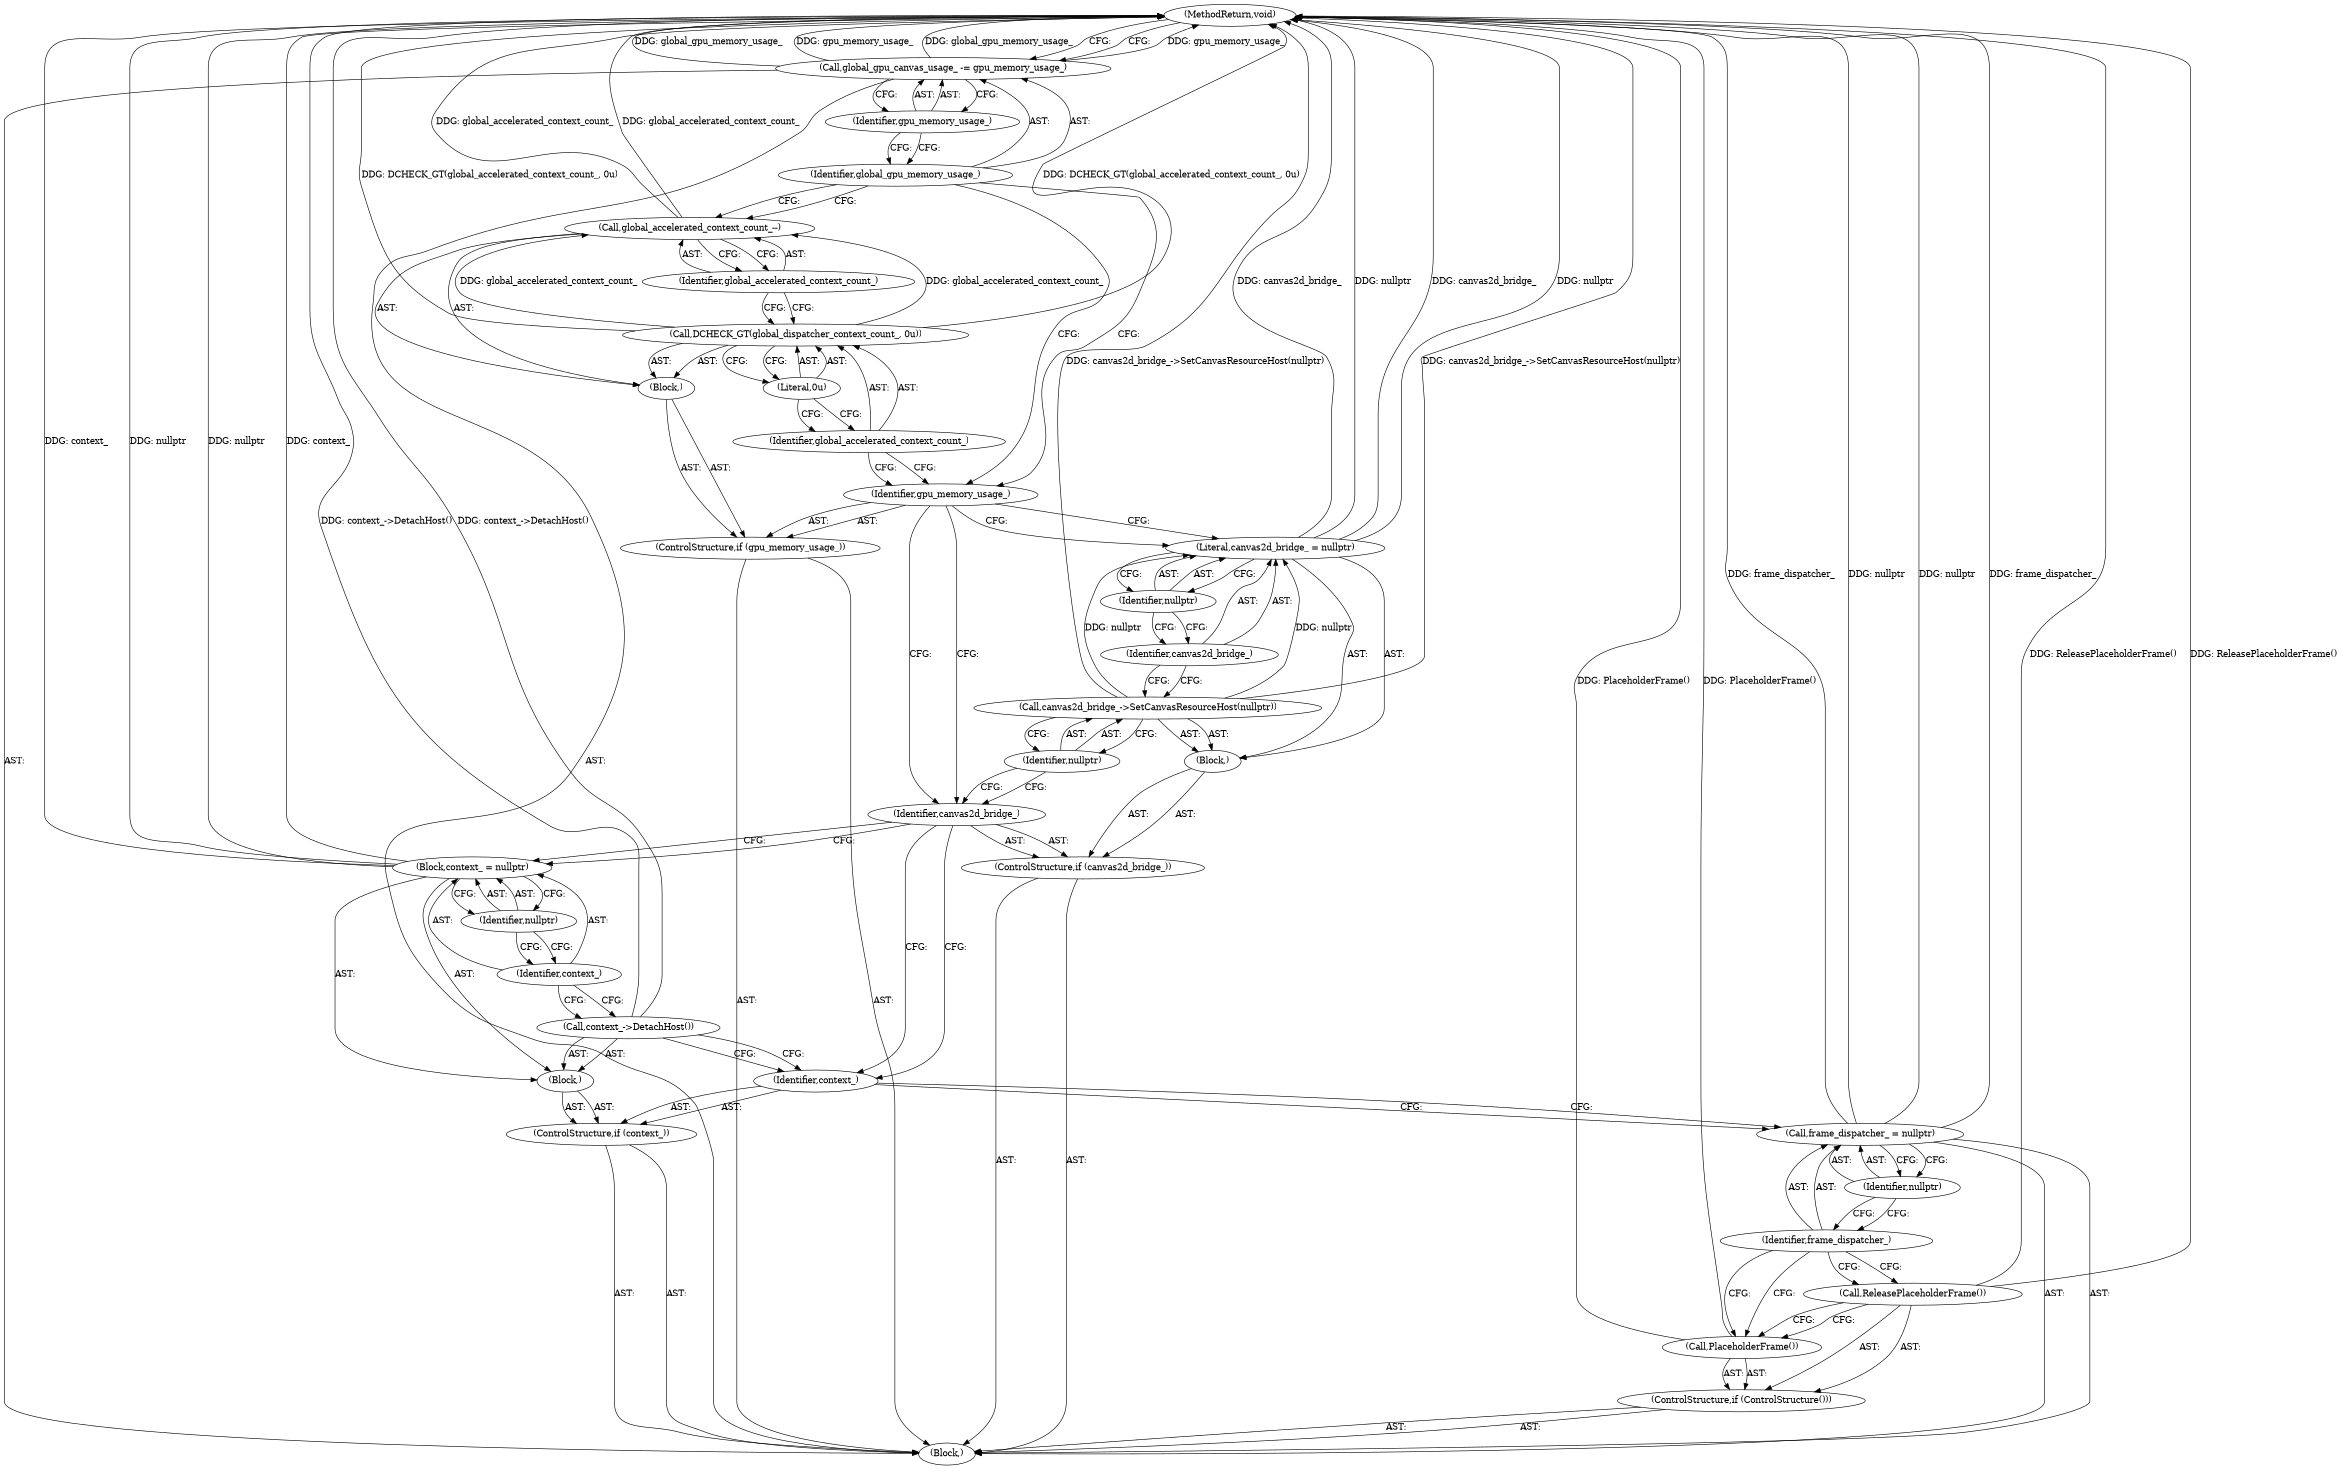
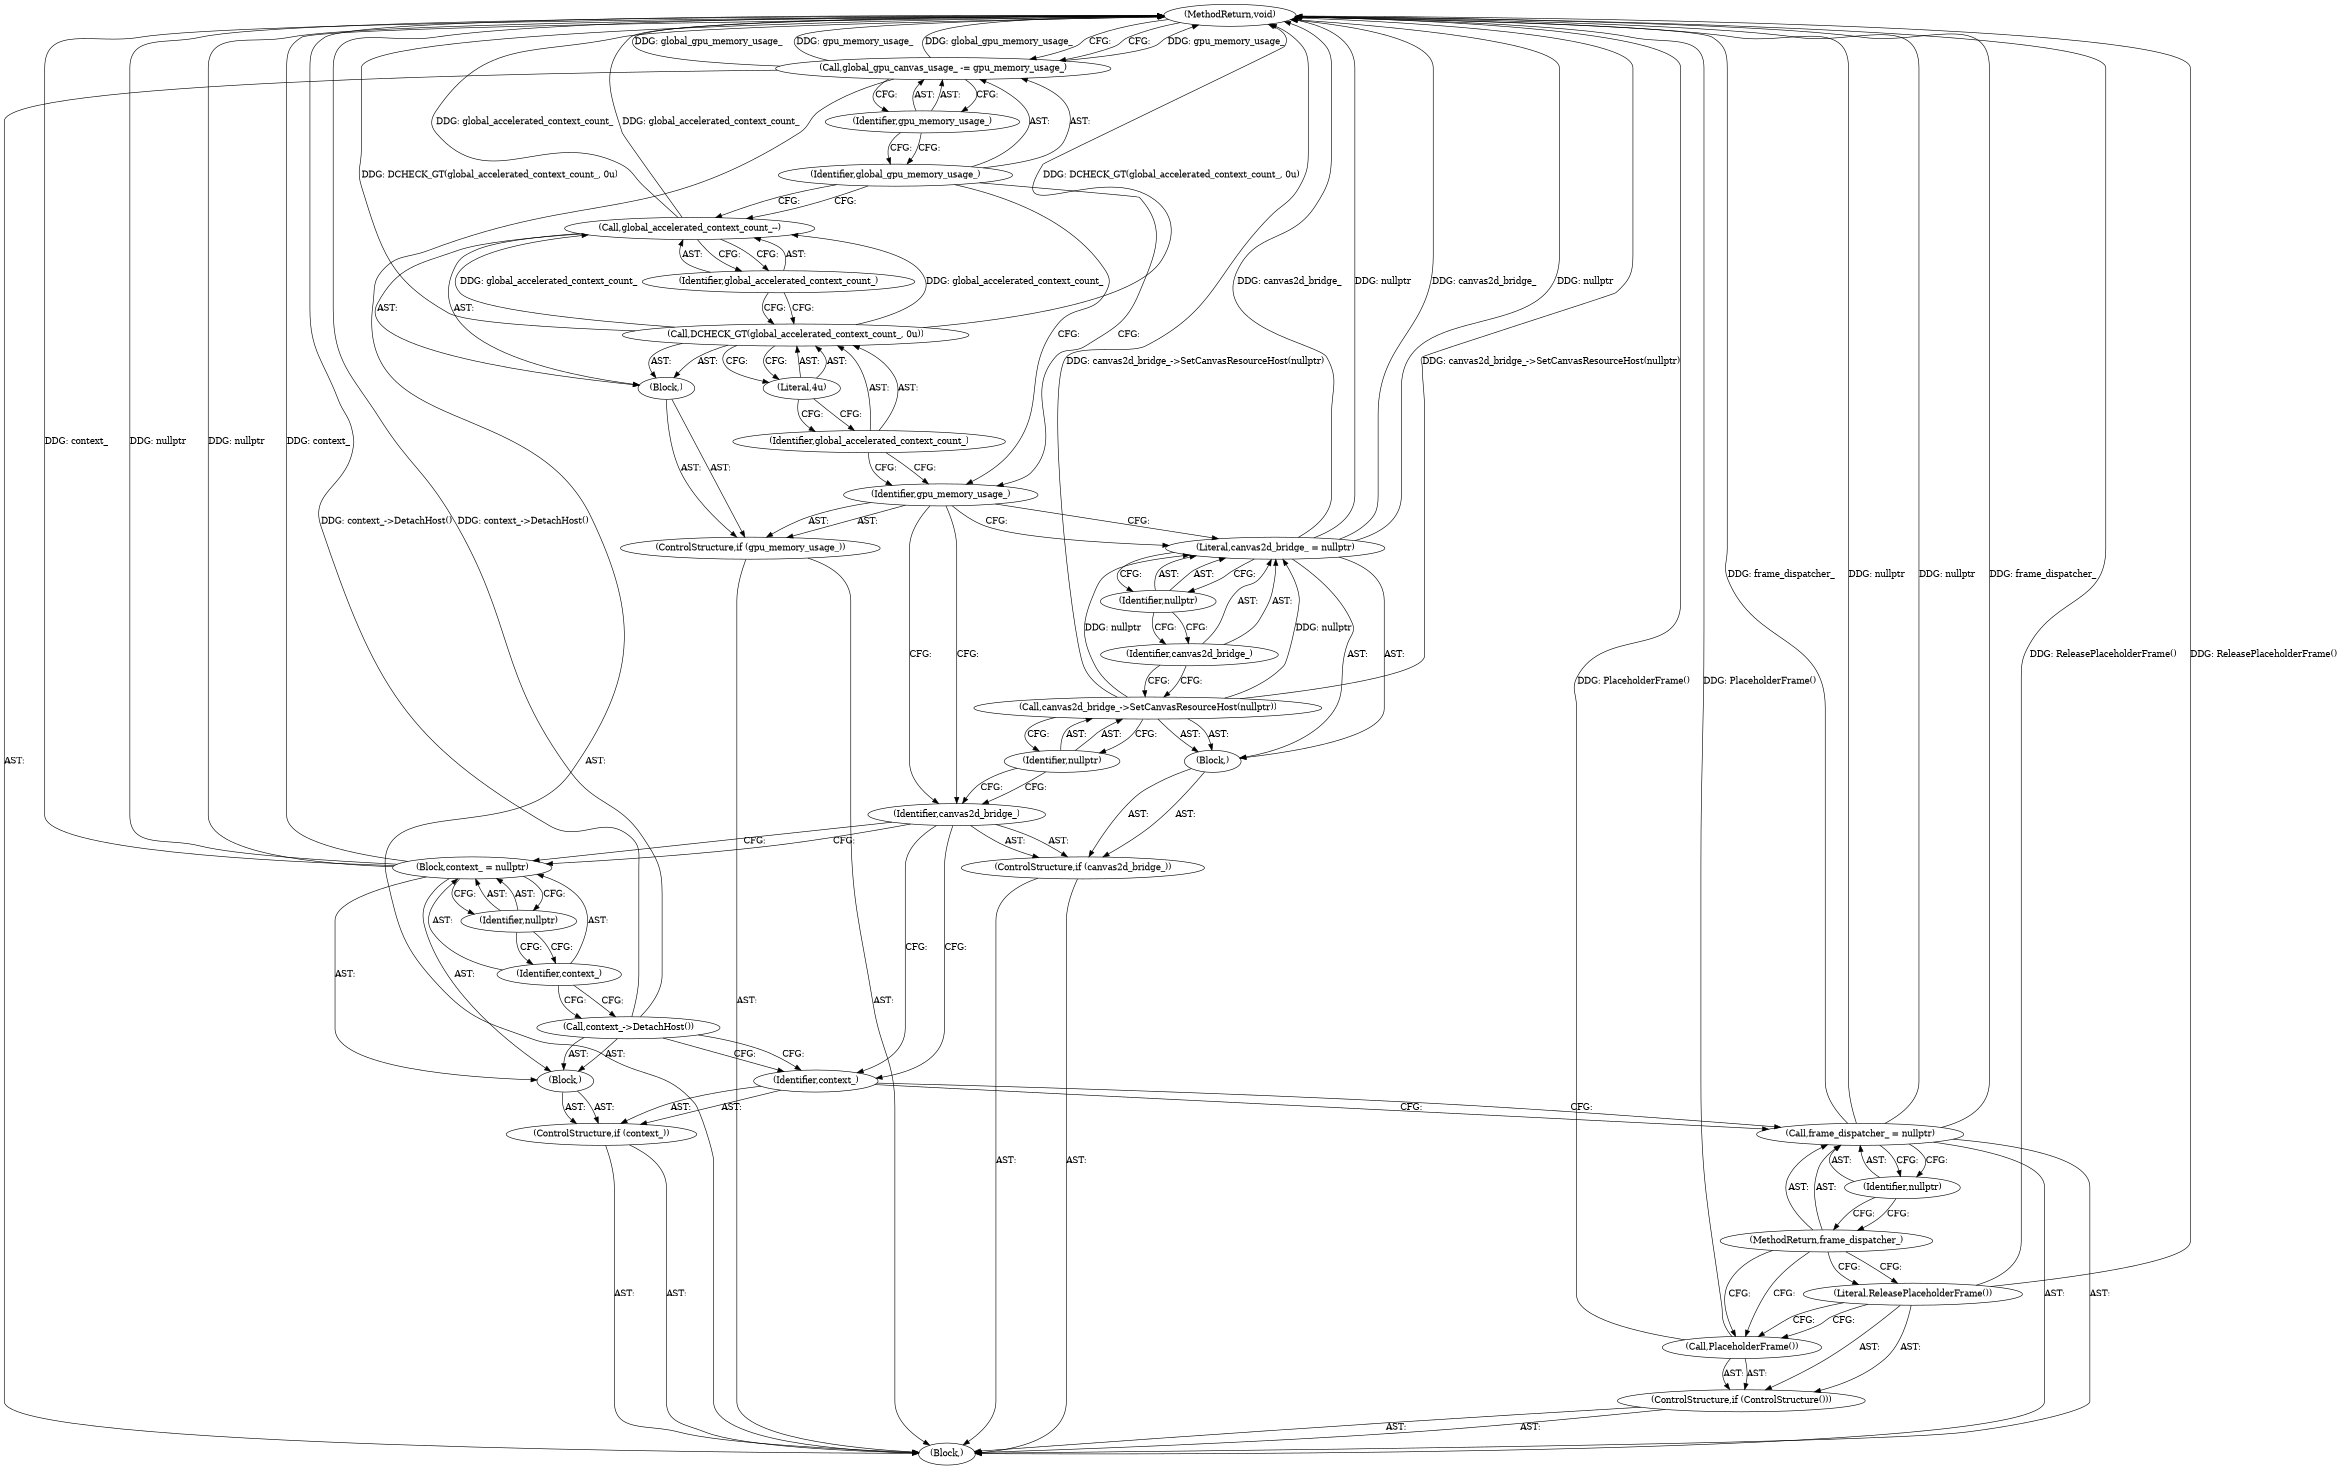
(796, 335) -> (796, 335)
(802, 388) -> (802, 388)
(1826, 1241) -> (1826, 1241)
(1913, 1294) -> (1913, 1294)
